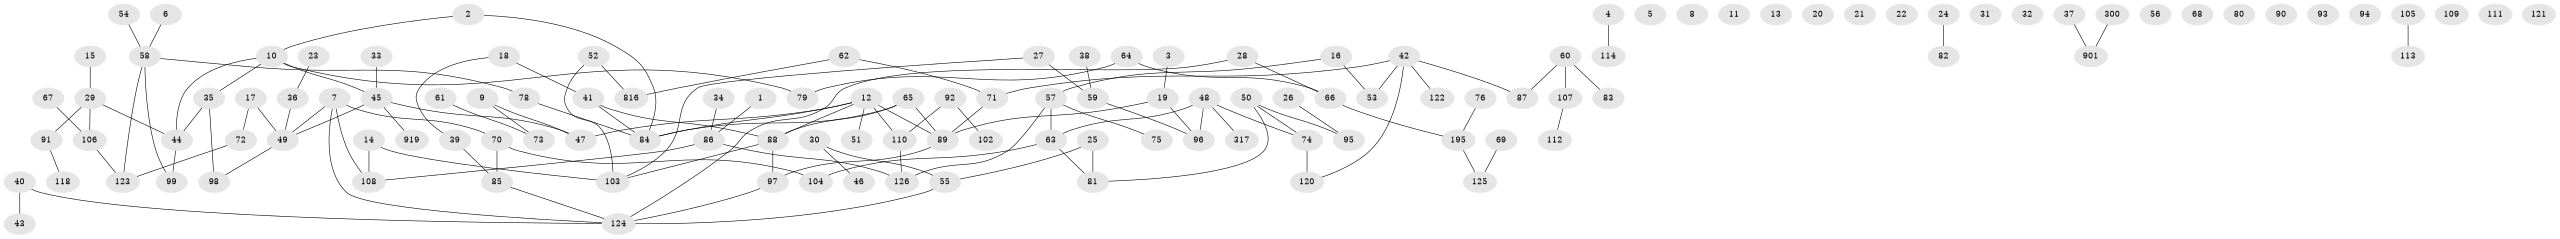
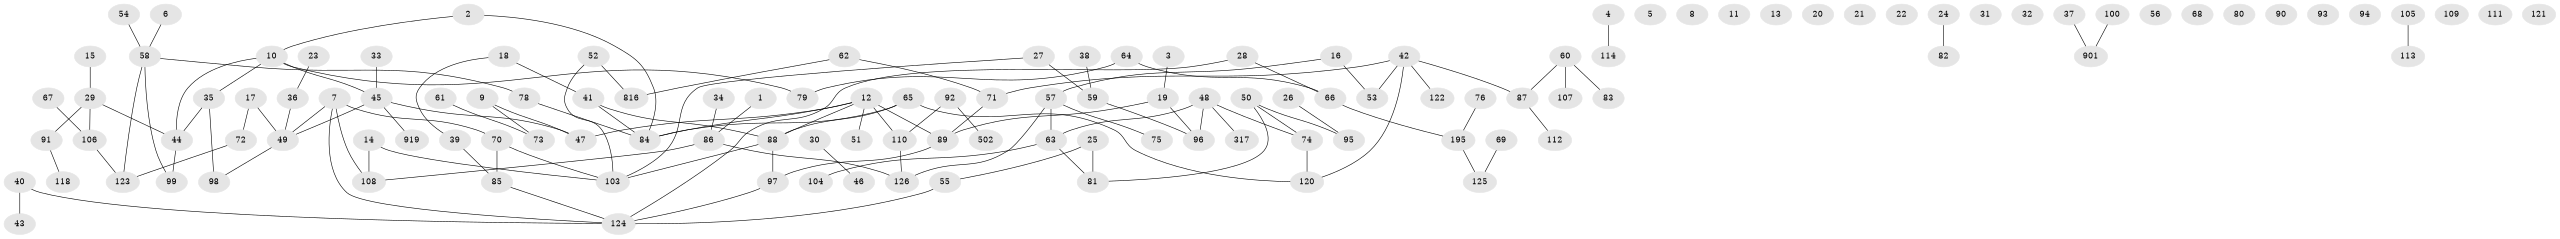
(2112, 15) -> (2112, 15)
(1560, 119) -> (1539, 119)
(928, 122) -> (1110, 128)
(986, 140) -> (986, 140)
(663, 161) -> (544, 160)
(896, 164) -> none
